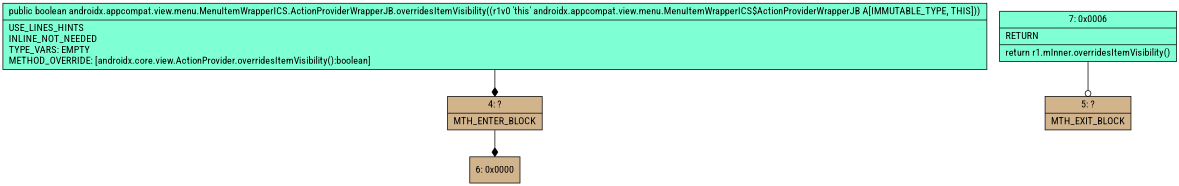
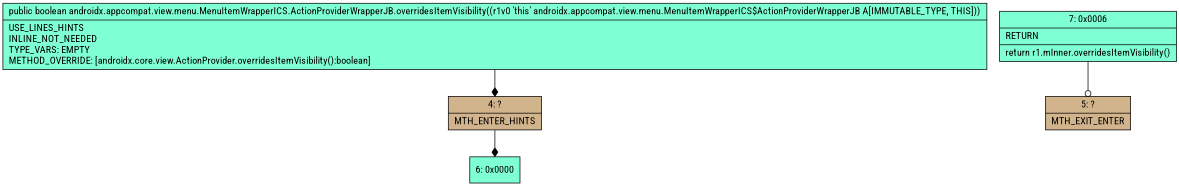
(495, 121) -> (495, 121)
(1088, 121) -> (1088, 121)
(495, 170) -> (495, 170)
